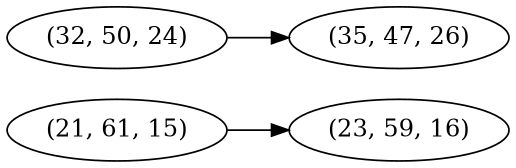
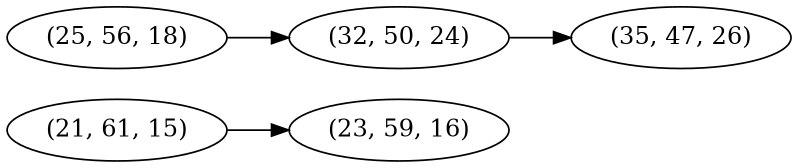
none -> (117, 38)
